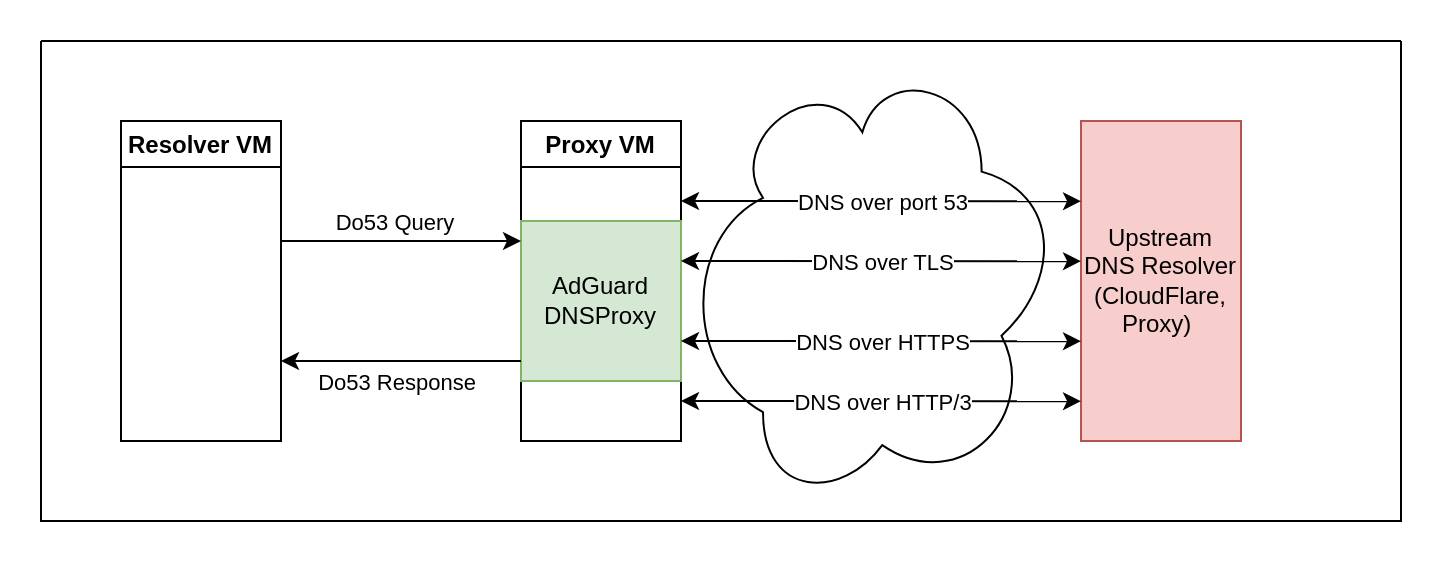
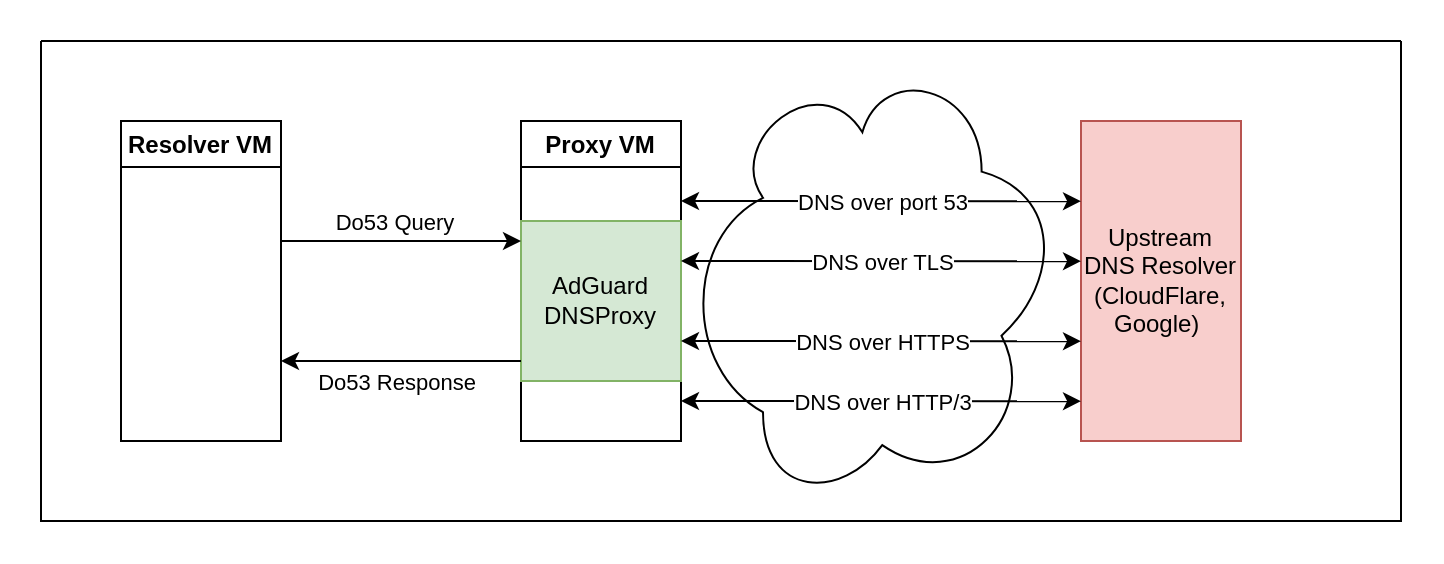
(1161, 281) -> (1161, 281)
